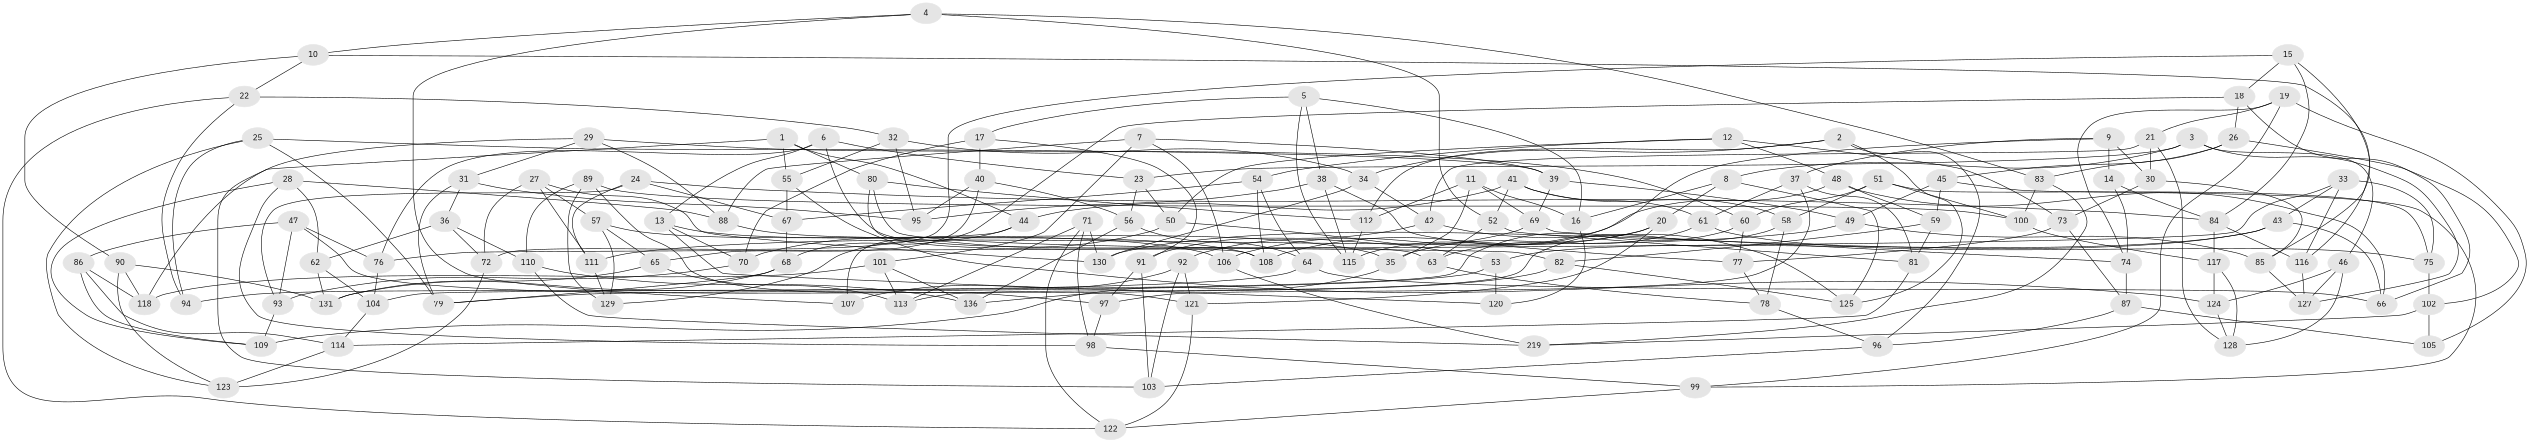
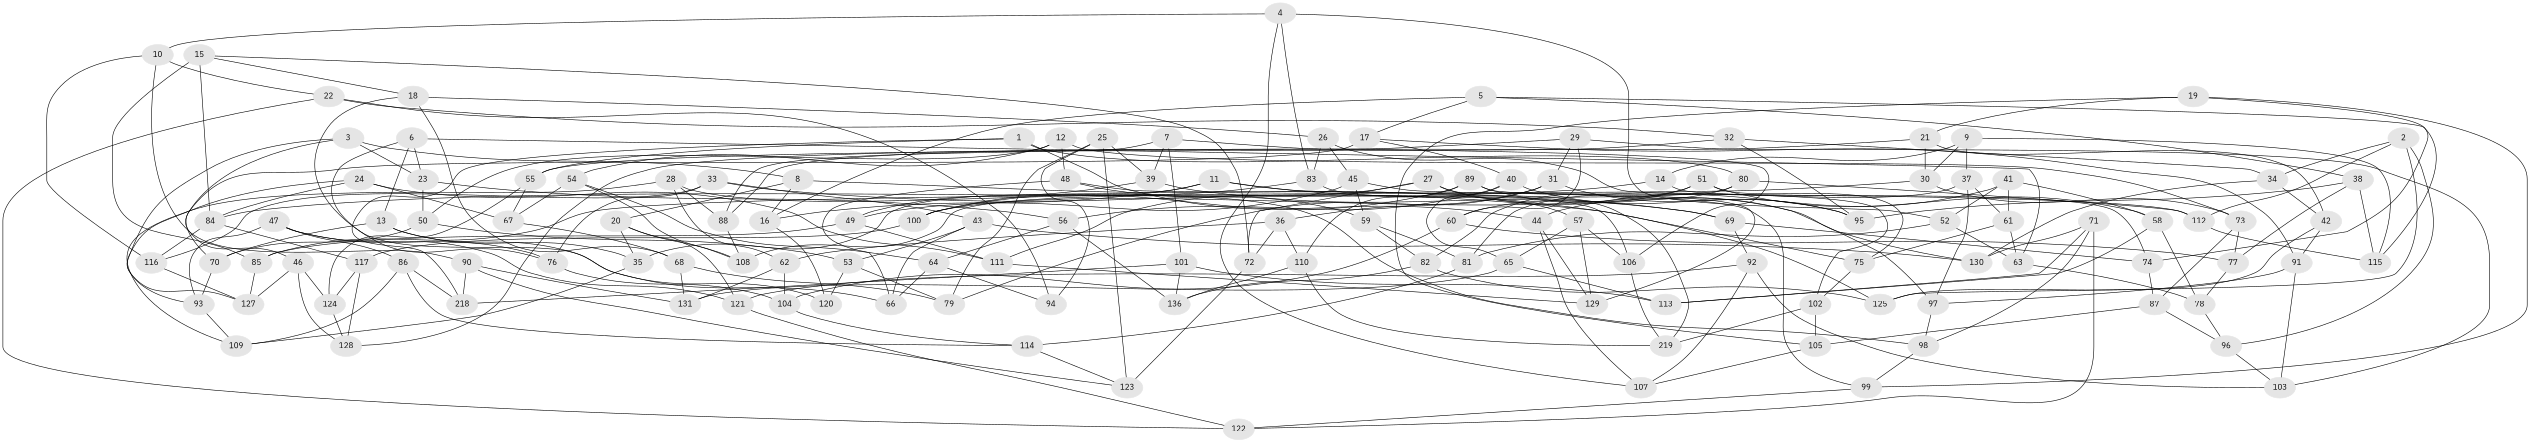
(144, 304) -> (462, 304)
none -> (1728, 367)
